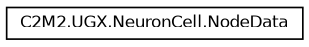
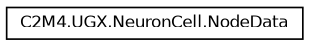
(155, 23) -> (155, 23)
